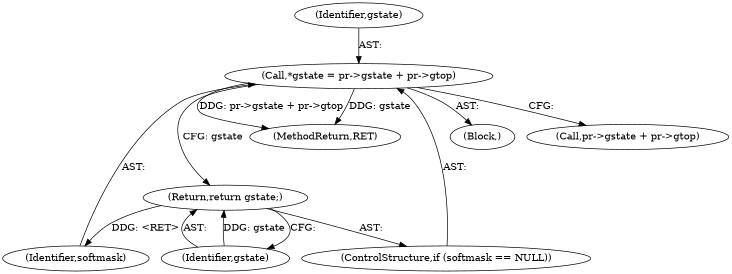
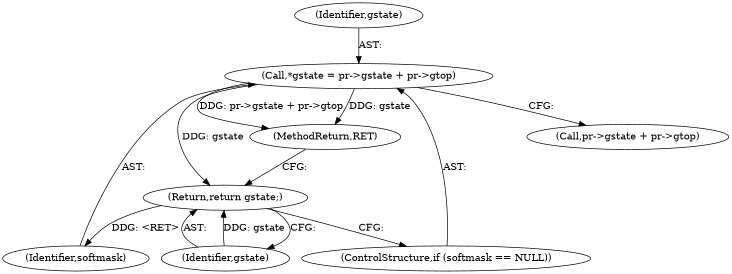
(213, 137) -> (213, 137)
(482, 137) -> none
none -> (278, 166)
(373, 228) -> (373, 228)
